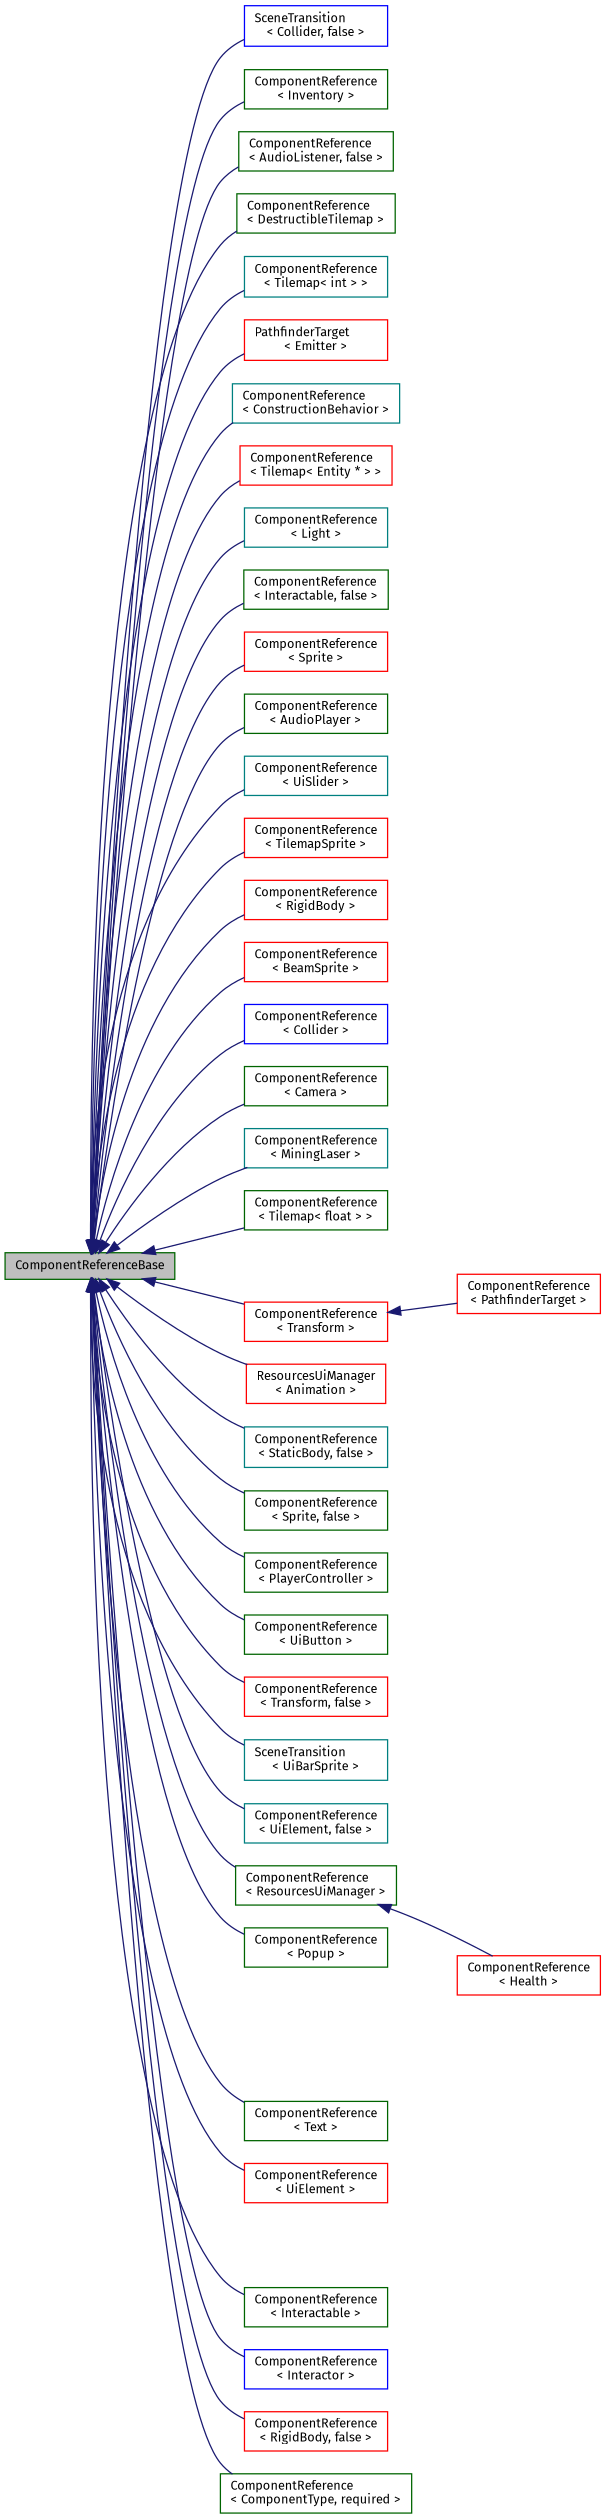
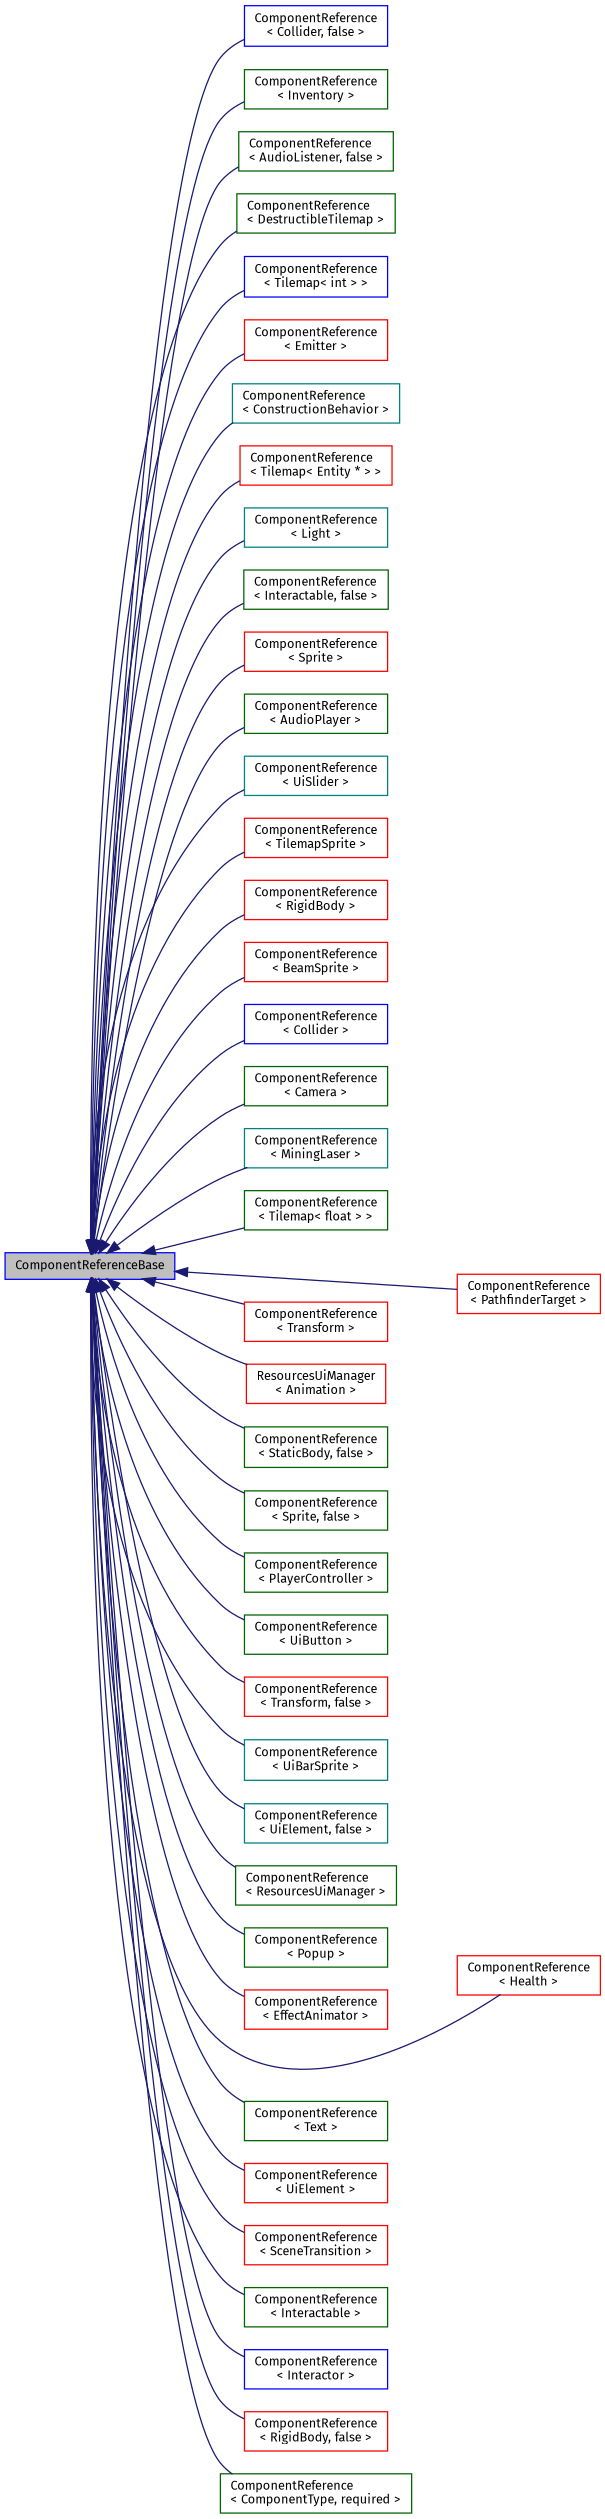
(316, 26) -> (316, 26)
(316, 277) -> (316, 277)
(316, 340) -> (316, 340)
(90, 1266) -> (90, 1266)
(429, 1307) -> (322, 1281)
(316, 1447) -> (316, 1447)
(316, 1760) -> (316, 1760)
(442, 1931) -> (194, 2003)
none -> (316, 2010)
none -> (316, 2245)
